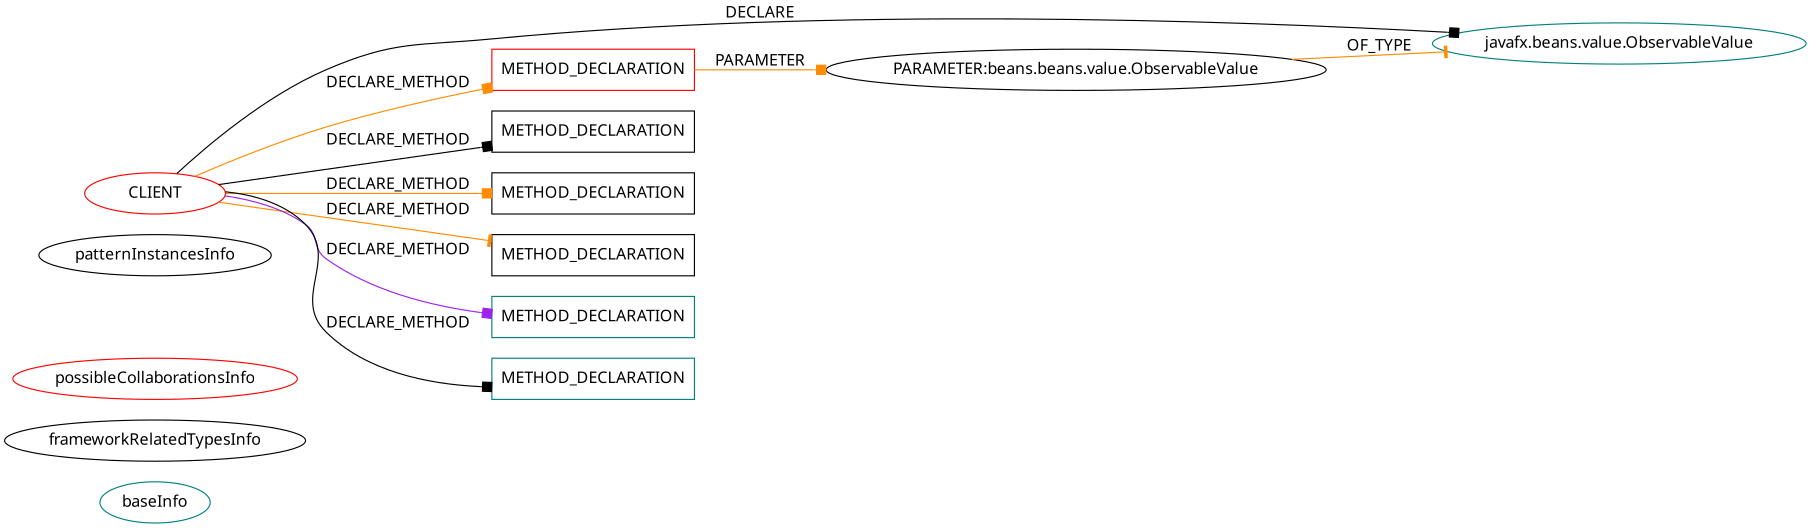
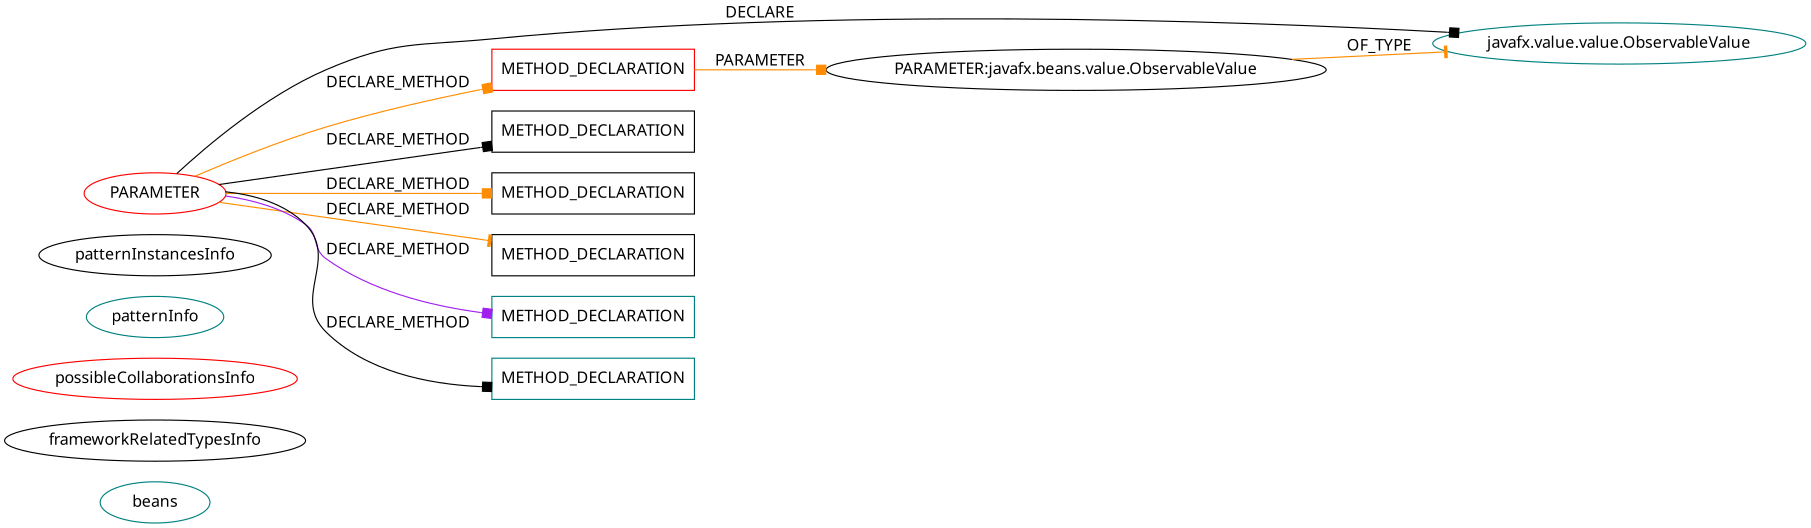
(1619, 43) -> (1619, 43)
(1076, 70) -> (1076, 70)
(155, 193) -> (155, 193)
none -> (155, 317)
(155, 502) -> (155, 502)
